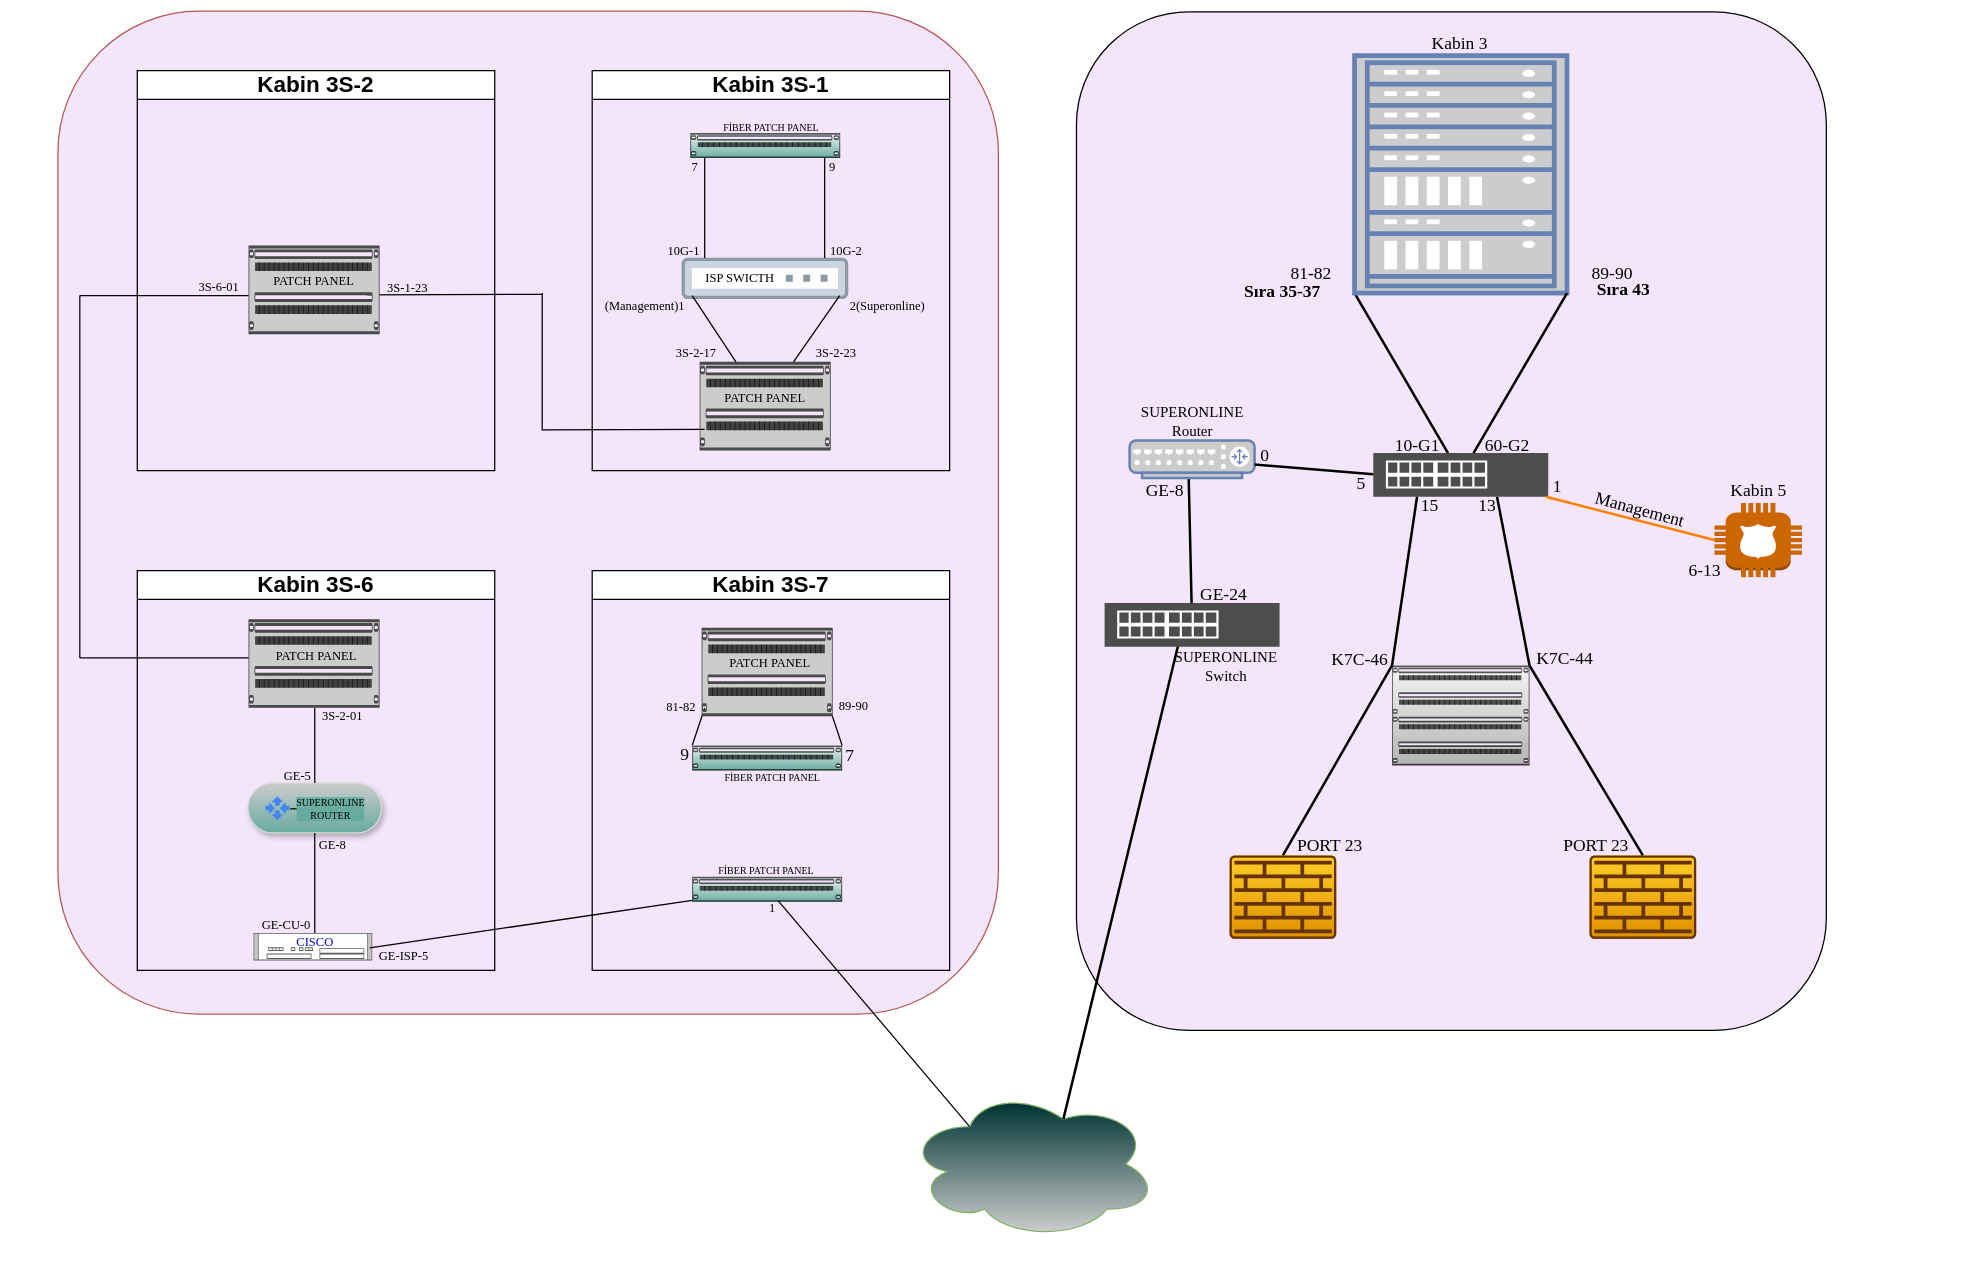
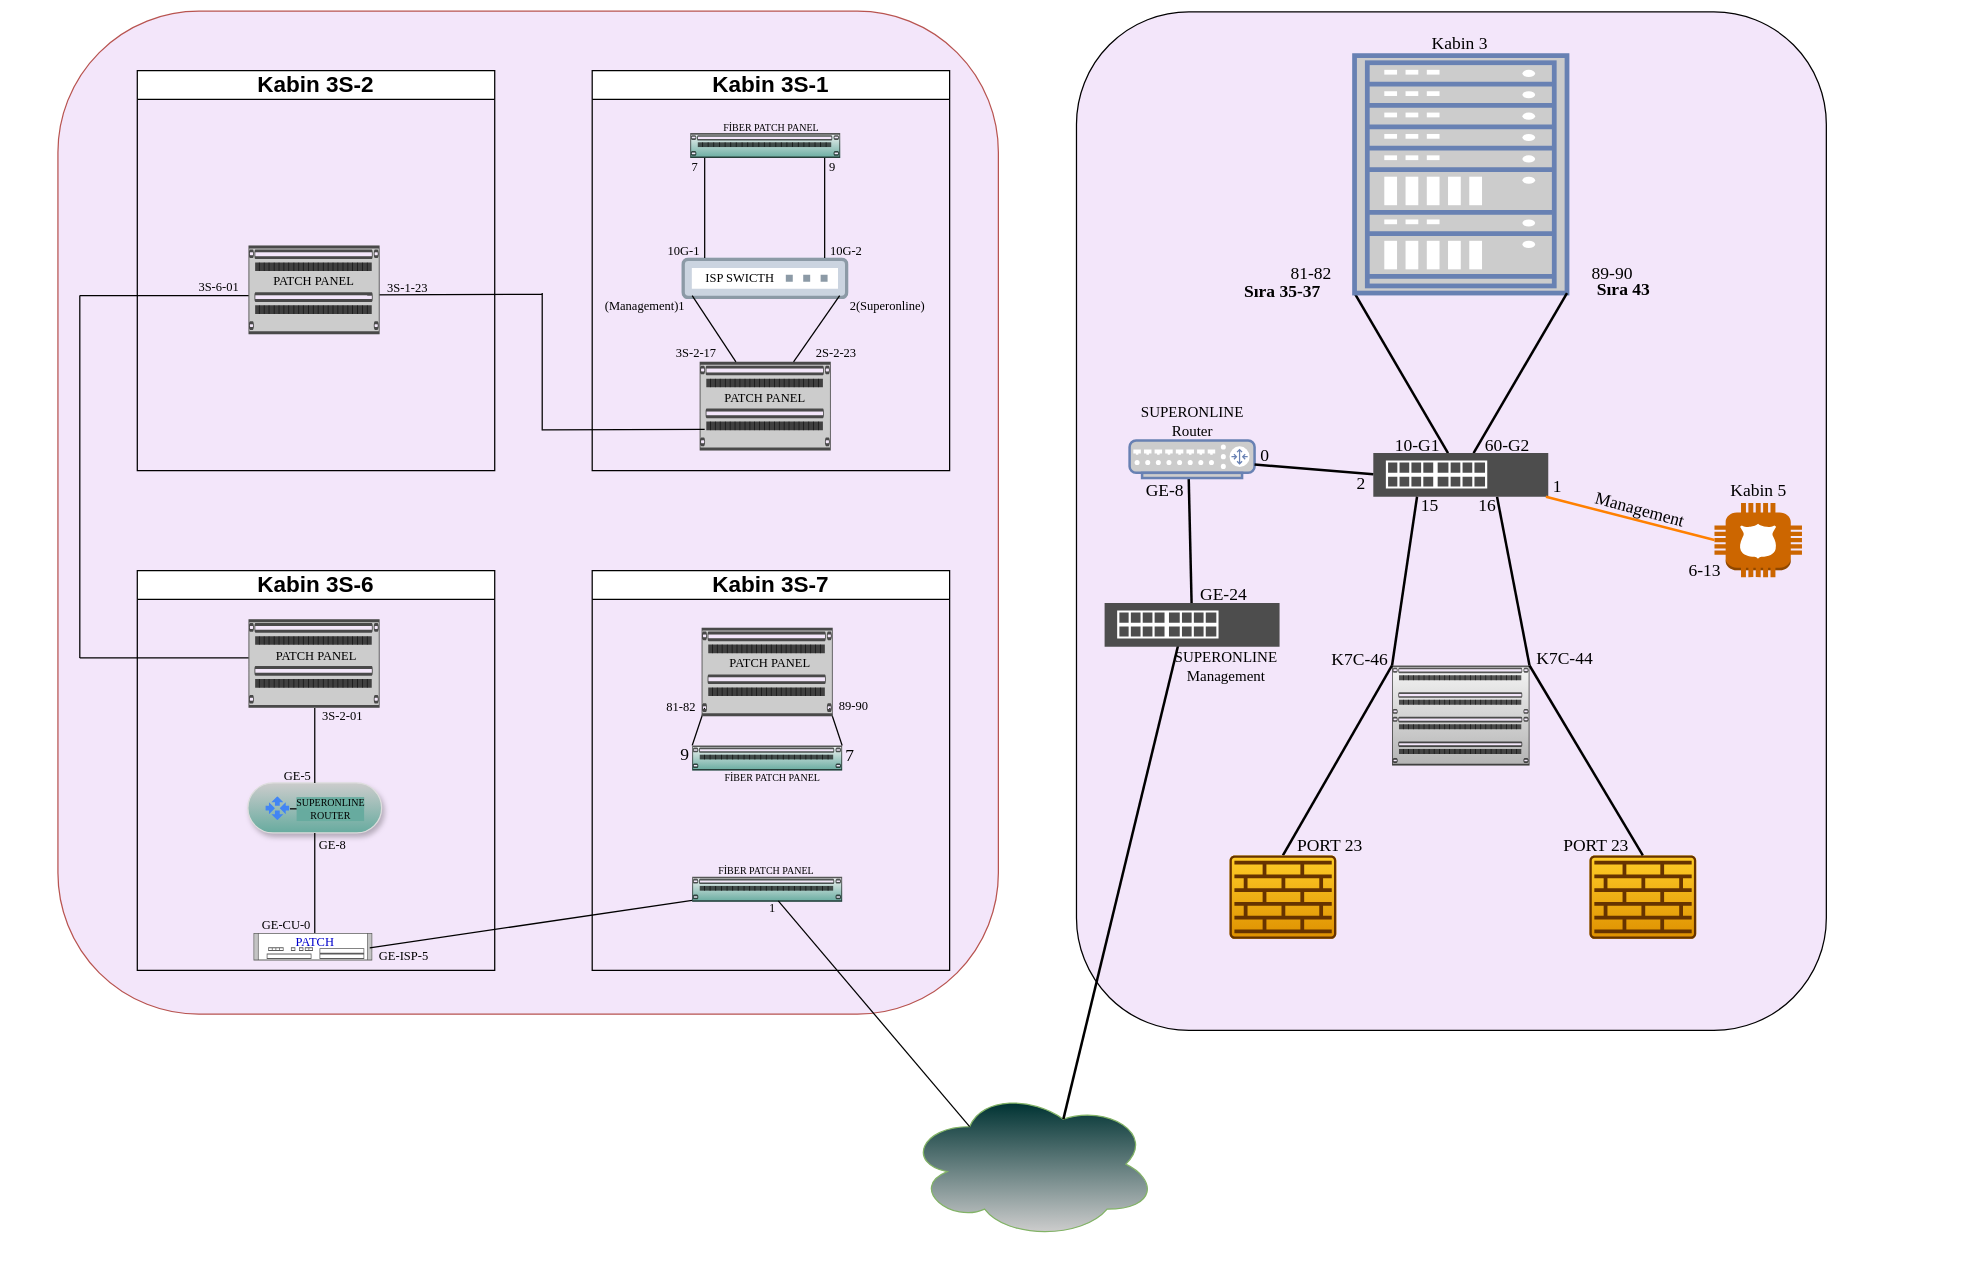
(836, 353) -> (836, 353)
(1361, 484) -> (1361, 484)
(1488, 507) -> (1488, 507)
(1226, 667) -> (1226, 667)
(315, 942) -> (315, 942)
